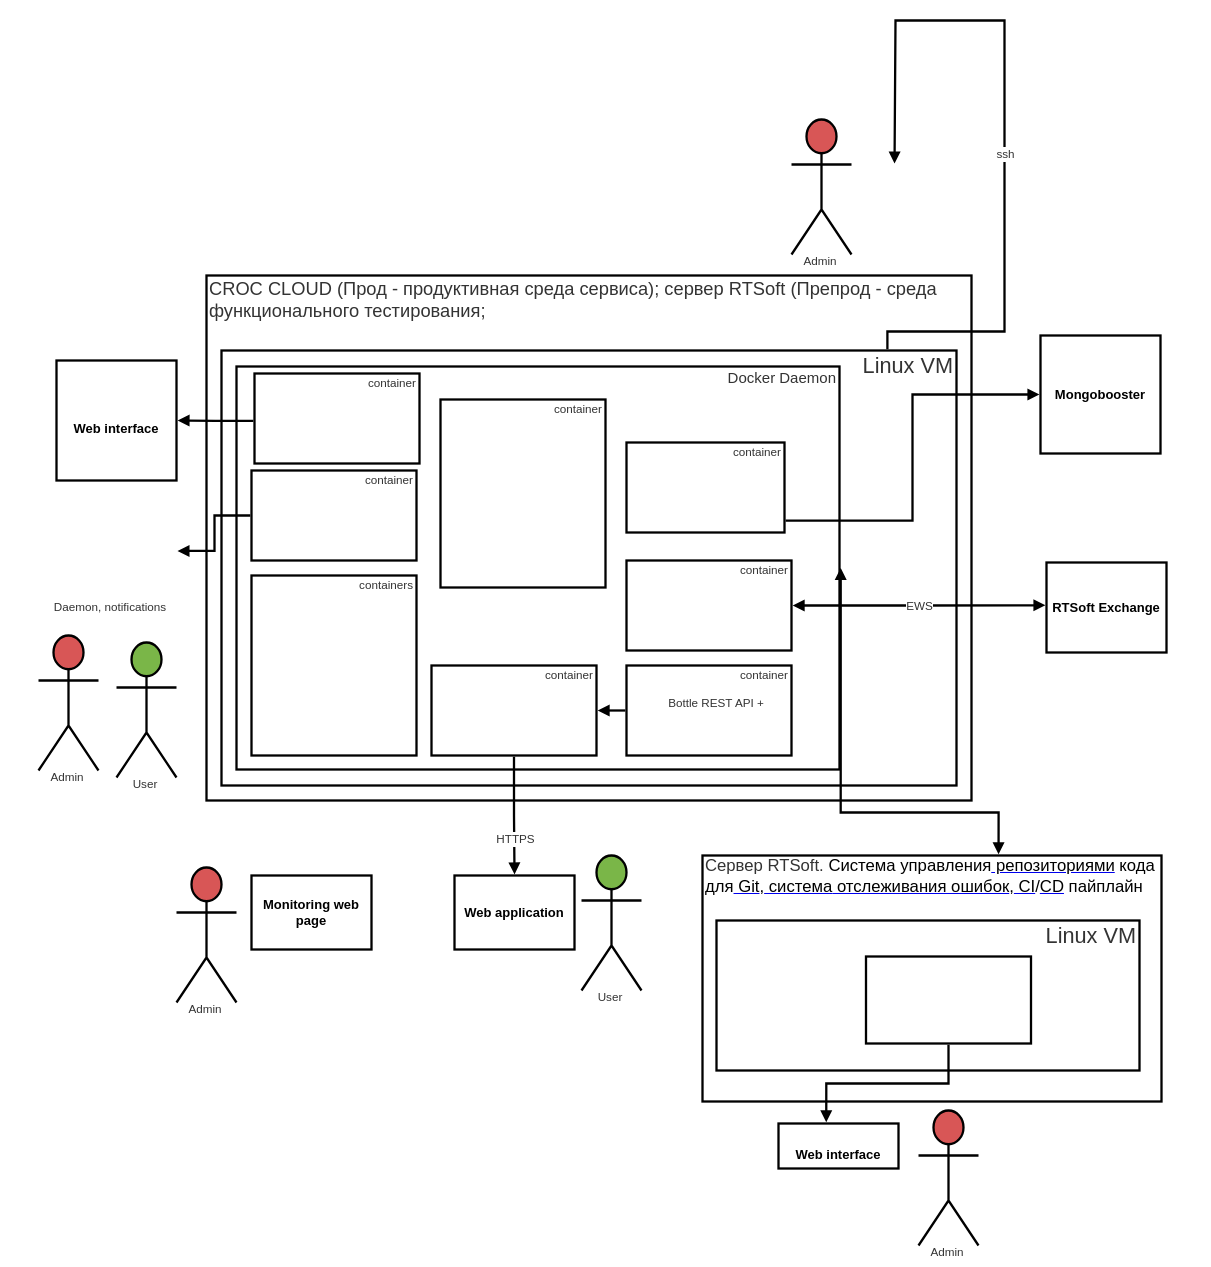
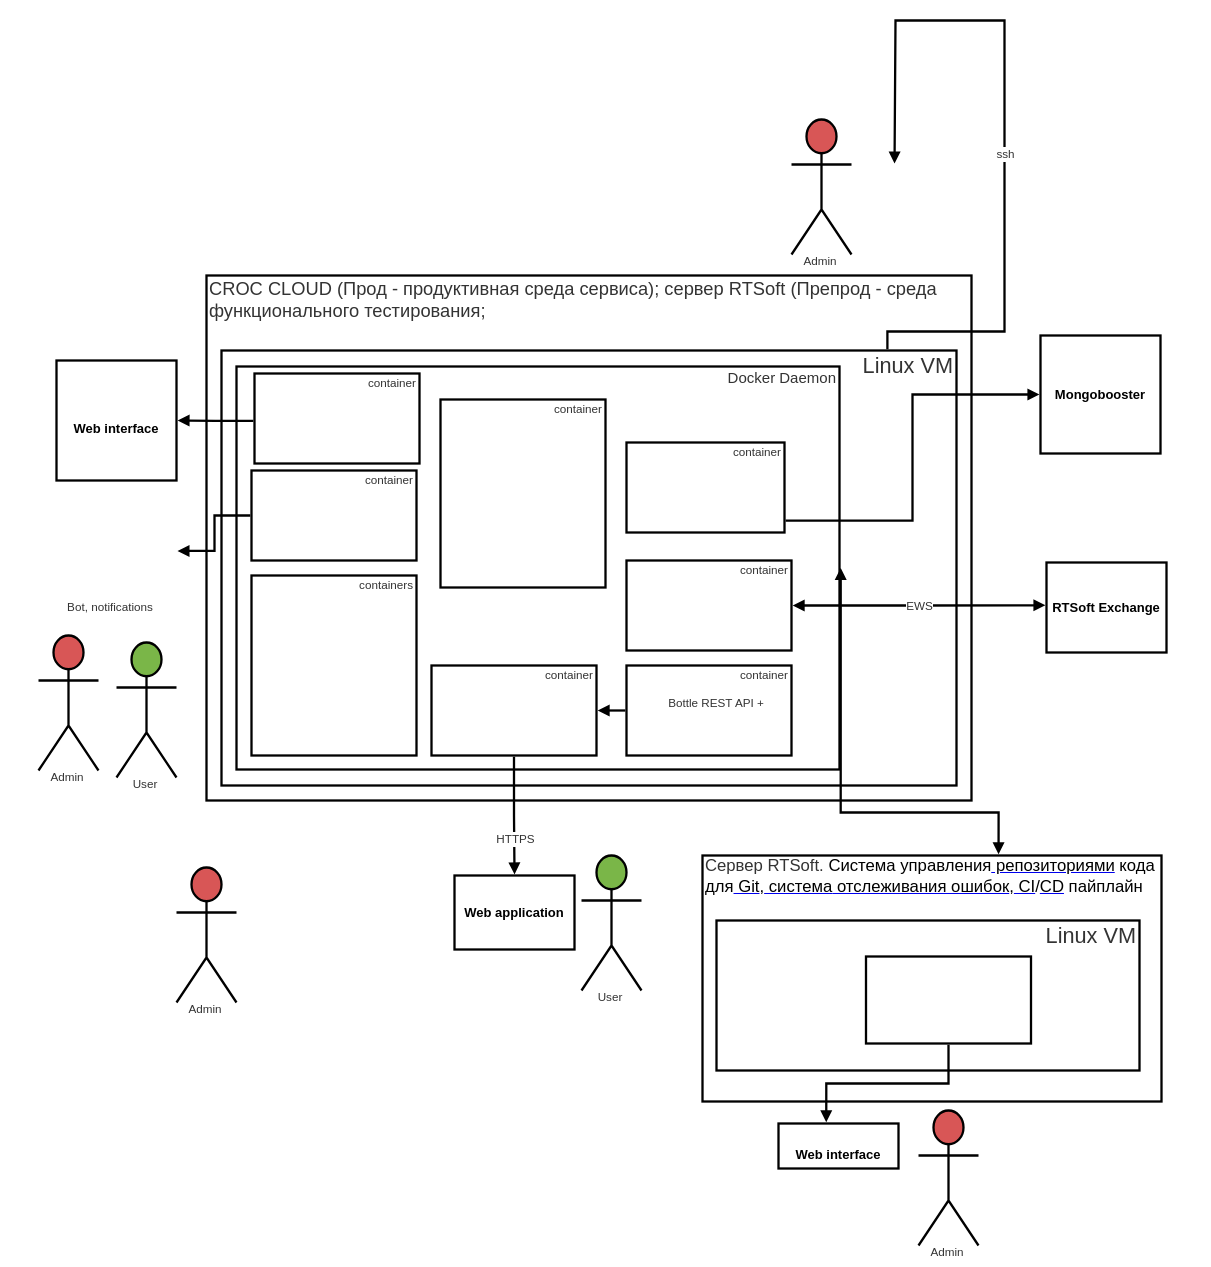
(111, 608) -> (111, 608)
(312, 913) -> none
